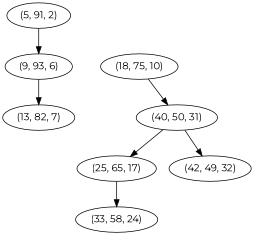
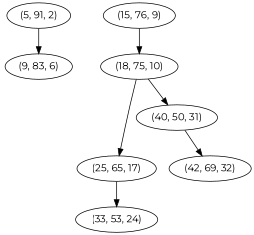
none -> (139, 16)
(39, 67) -> (39, 67)
(39, 118) -> none
(149, 141) -> (128, 114)
(210, 169) -> (210, 169)
(117, 220) -> (117, 220)
